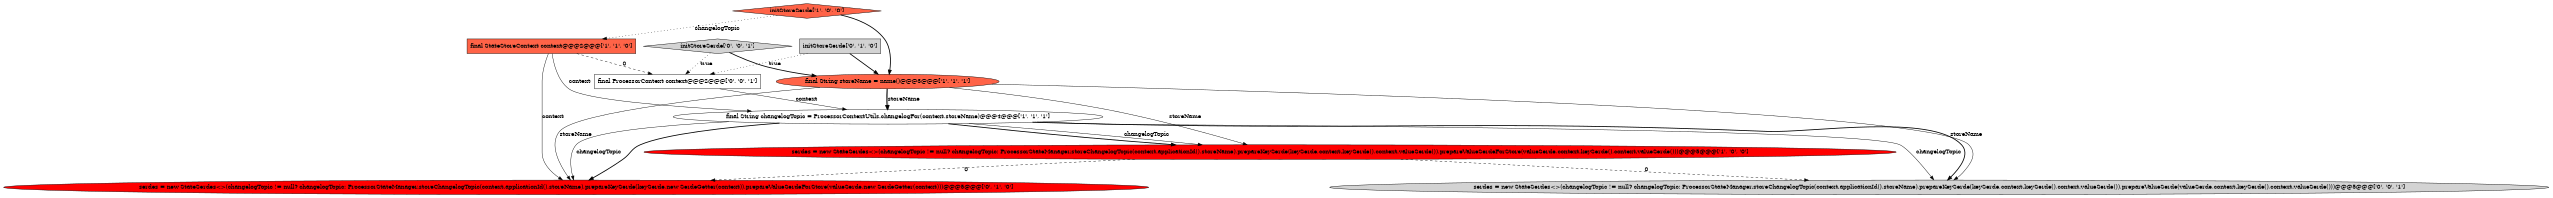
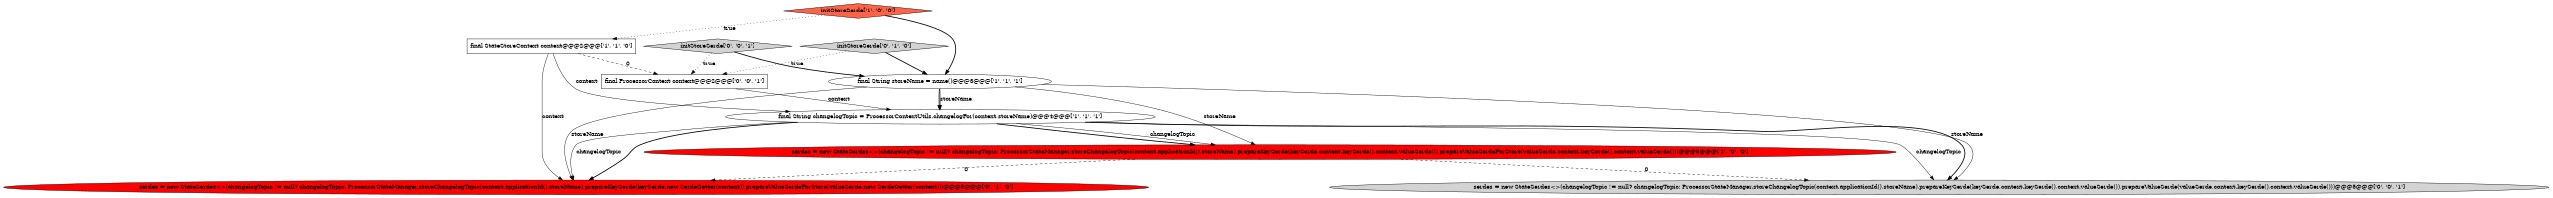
(717, 29) -> (730, 29)
(551, 46) -> (551, 46)
(840, 46) -> (874, 46)
(888, 82) -> (940, 82)
